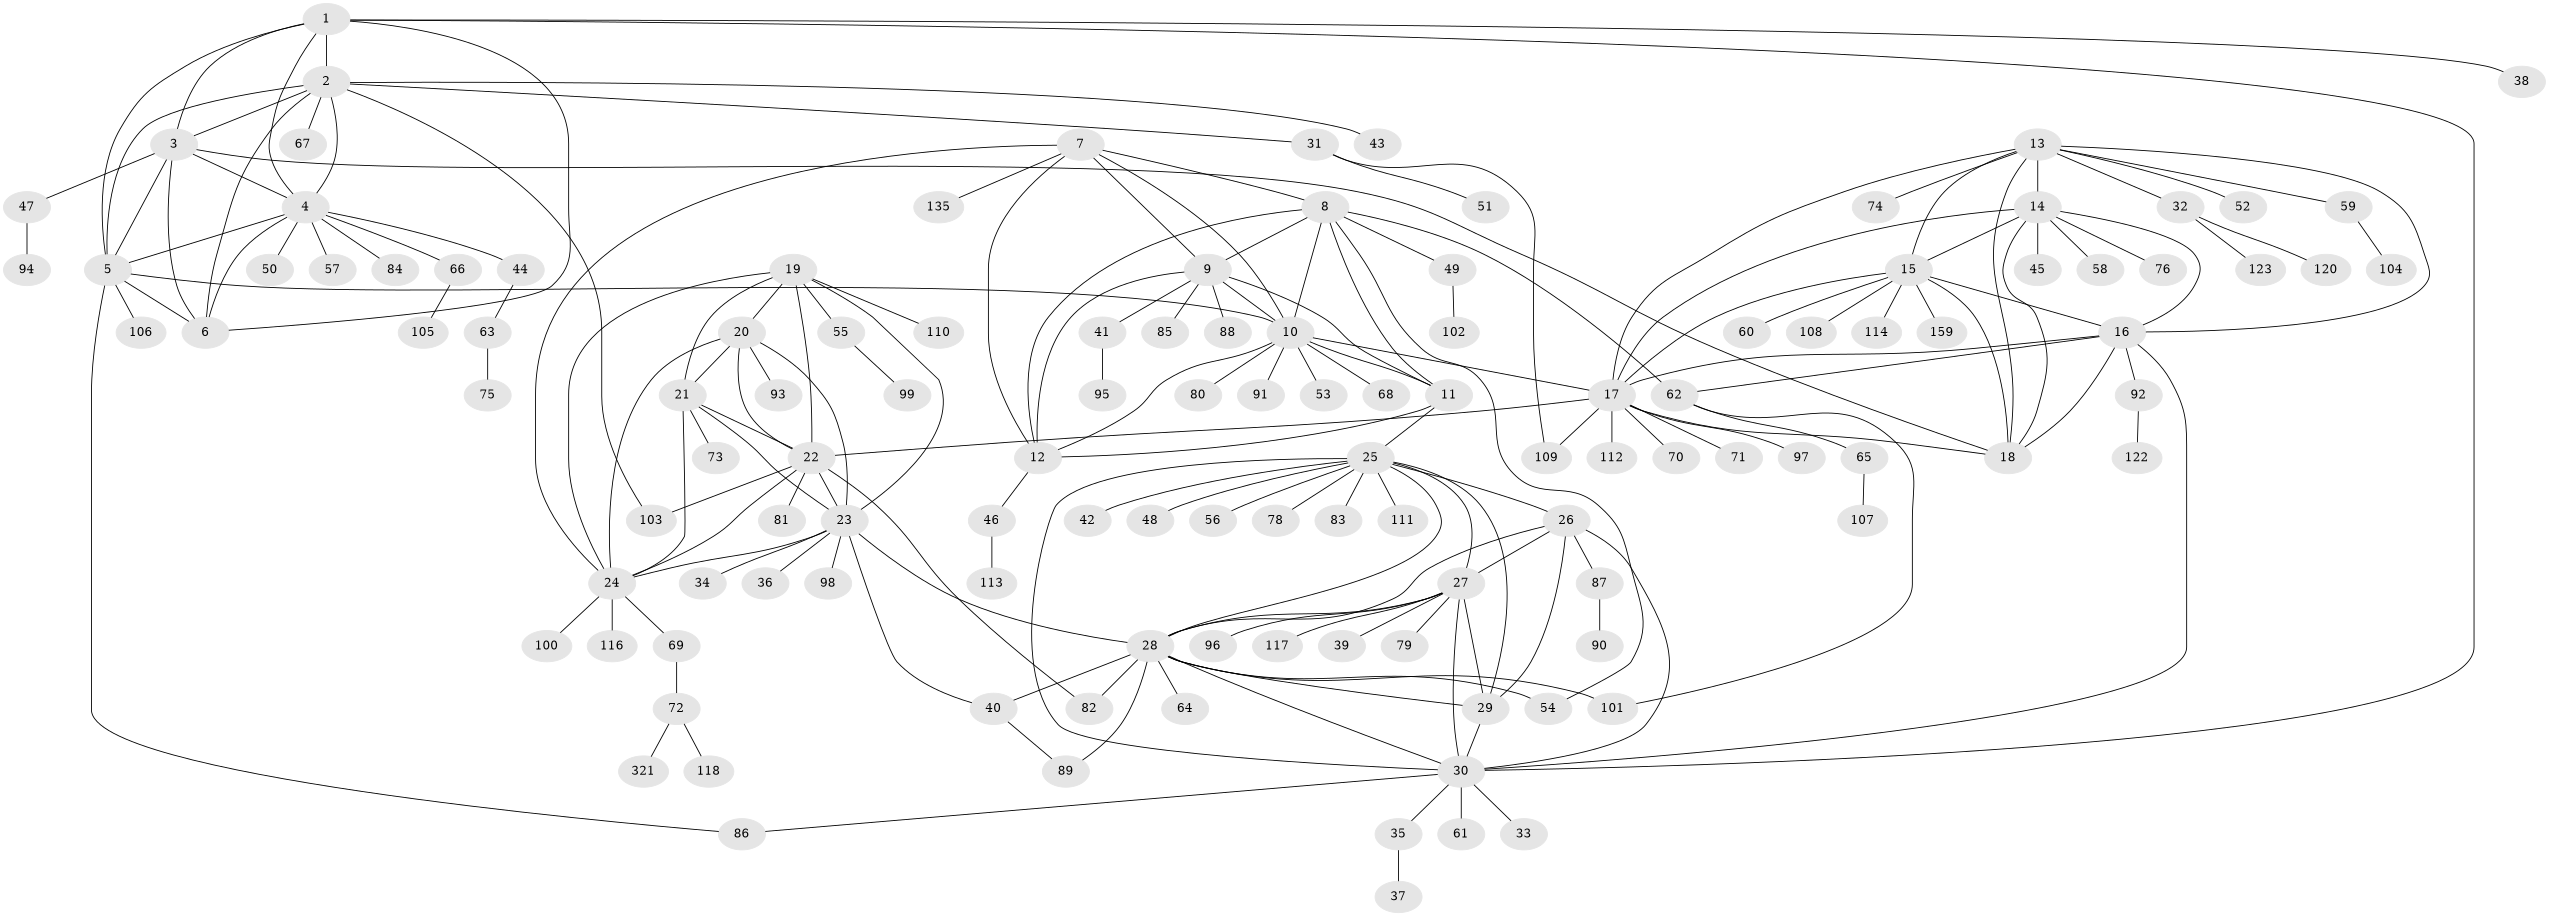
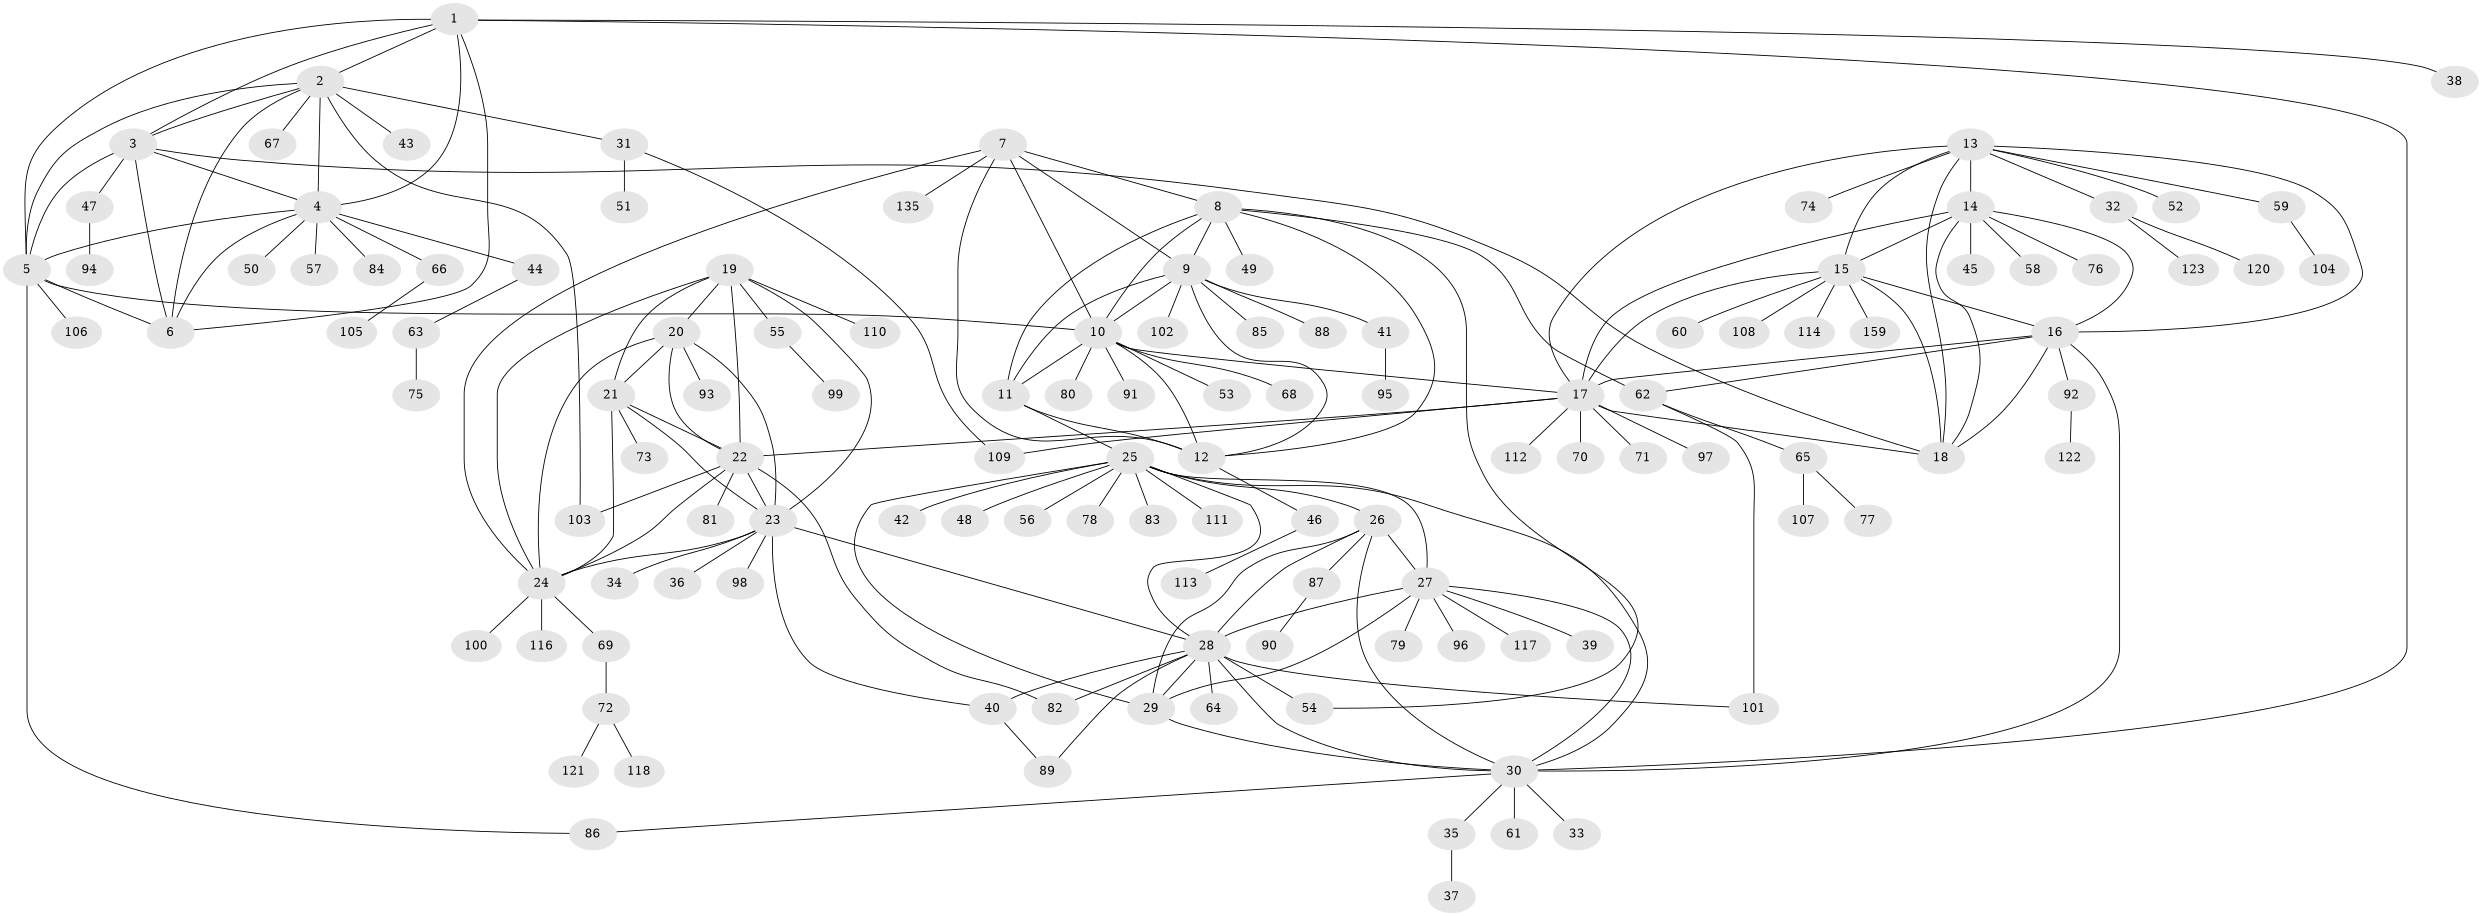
(1453, 301) -> (1175, 301)
none -> (1868, 521)
(644, 772) -> (574, 772)
